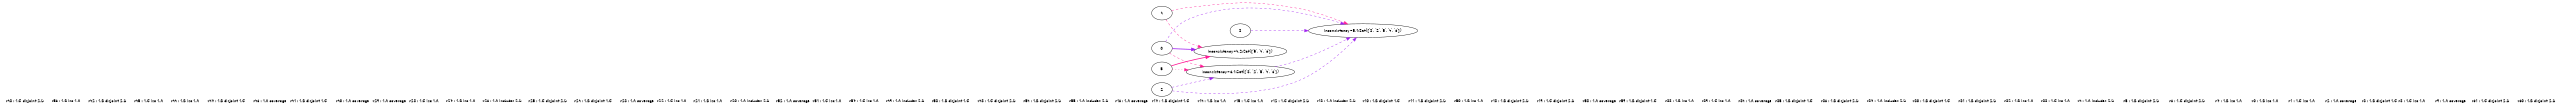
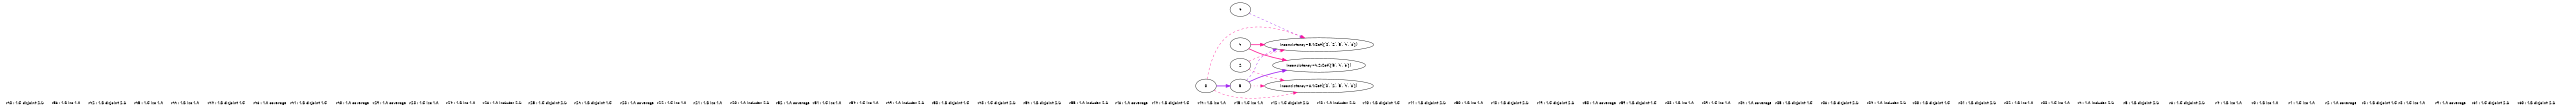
(1259, 3) -> (1256, 45)
(1248, 8) -> (1240, 30)
(1240, 31) -> (1240, 10)
(1179, 36) -> (1269, 56)
(1182, 49) -> (1221, 86)
(1312, 55) -> (1257, 63)
(1190, 61) -> (1269, 74)
(1191, 83) -> (1260, 74)
(1270, 89) -> (1258, 57)
